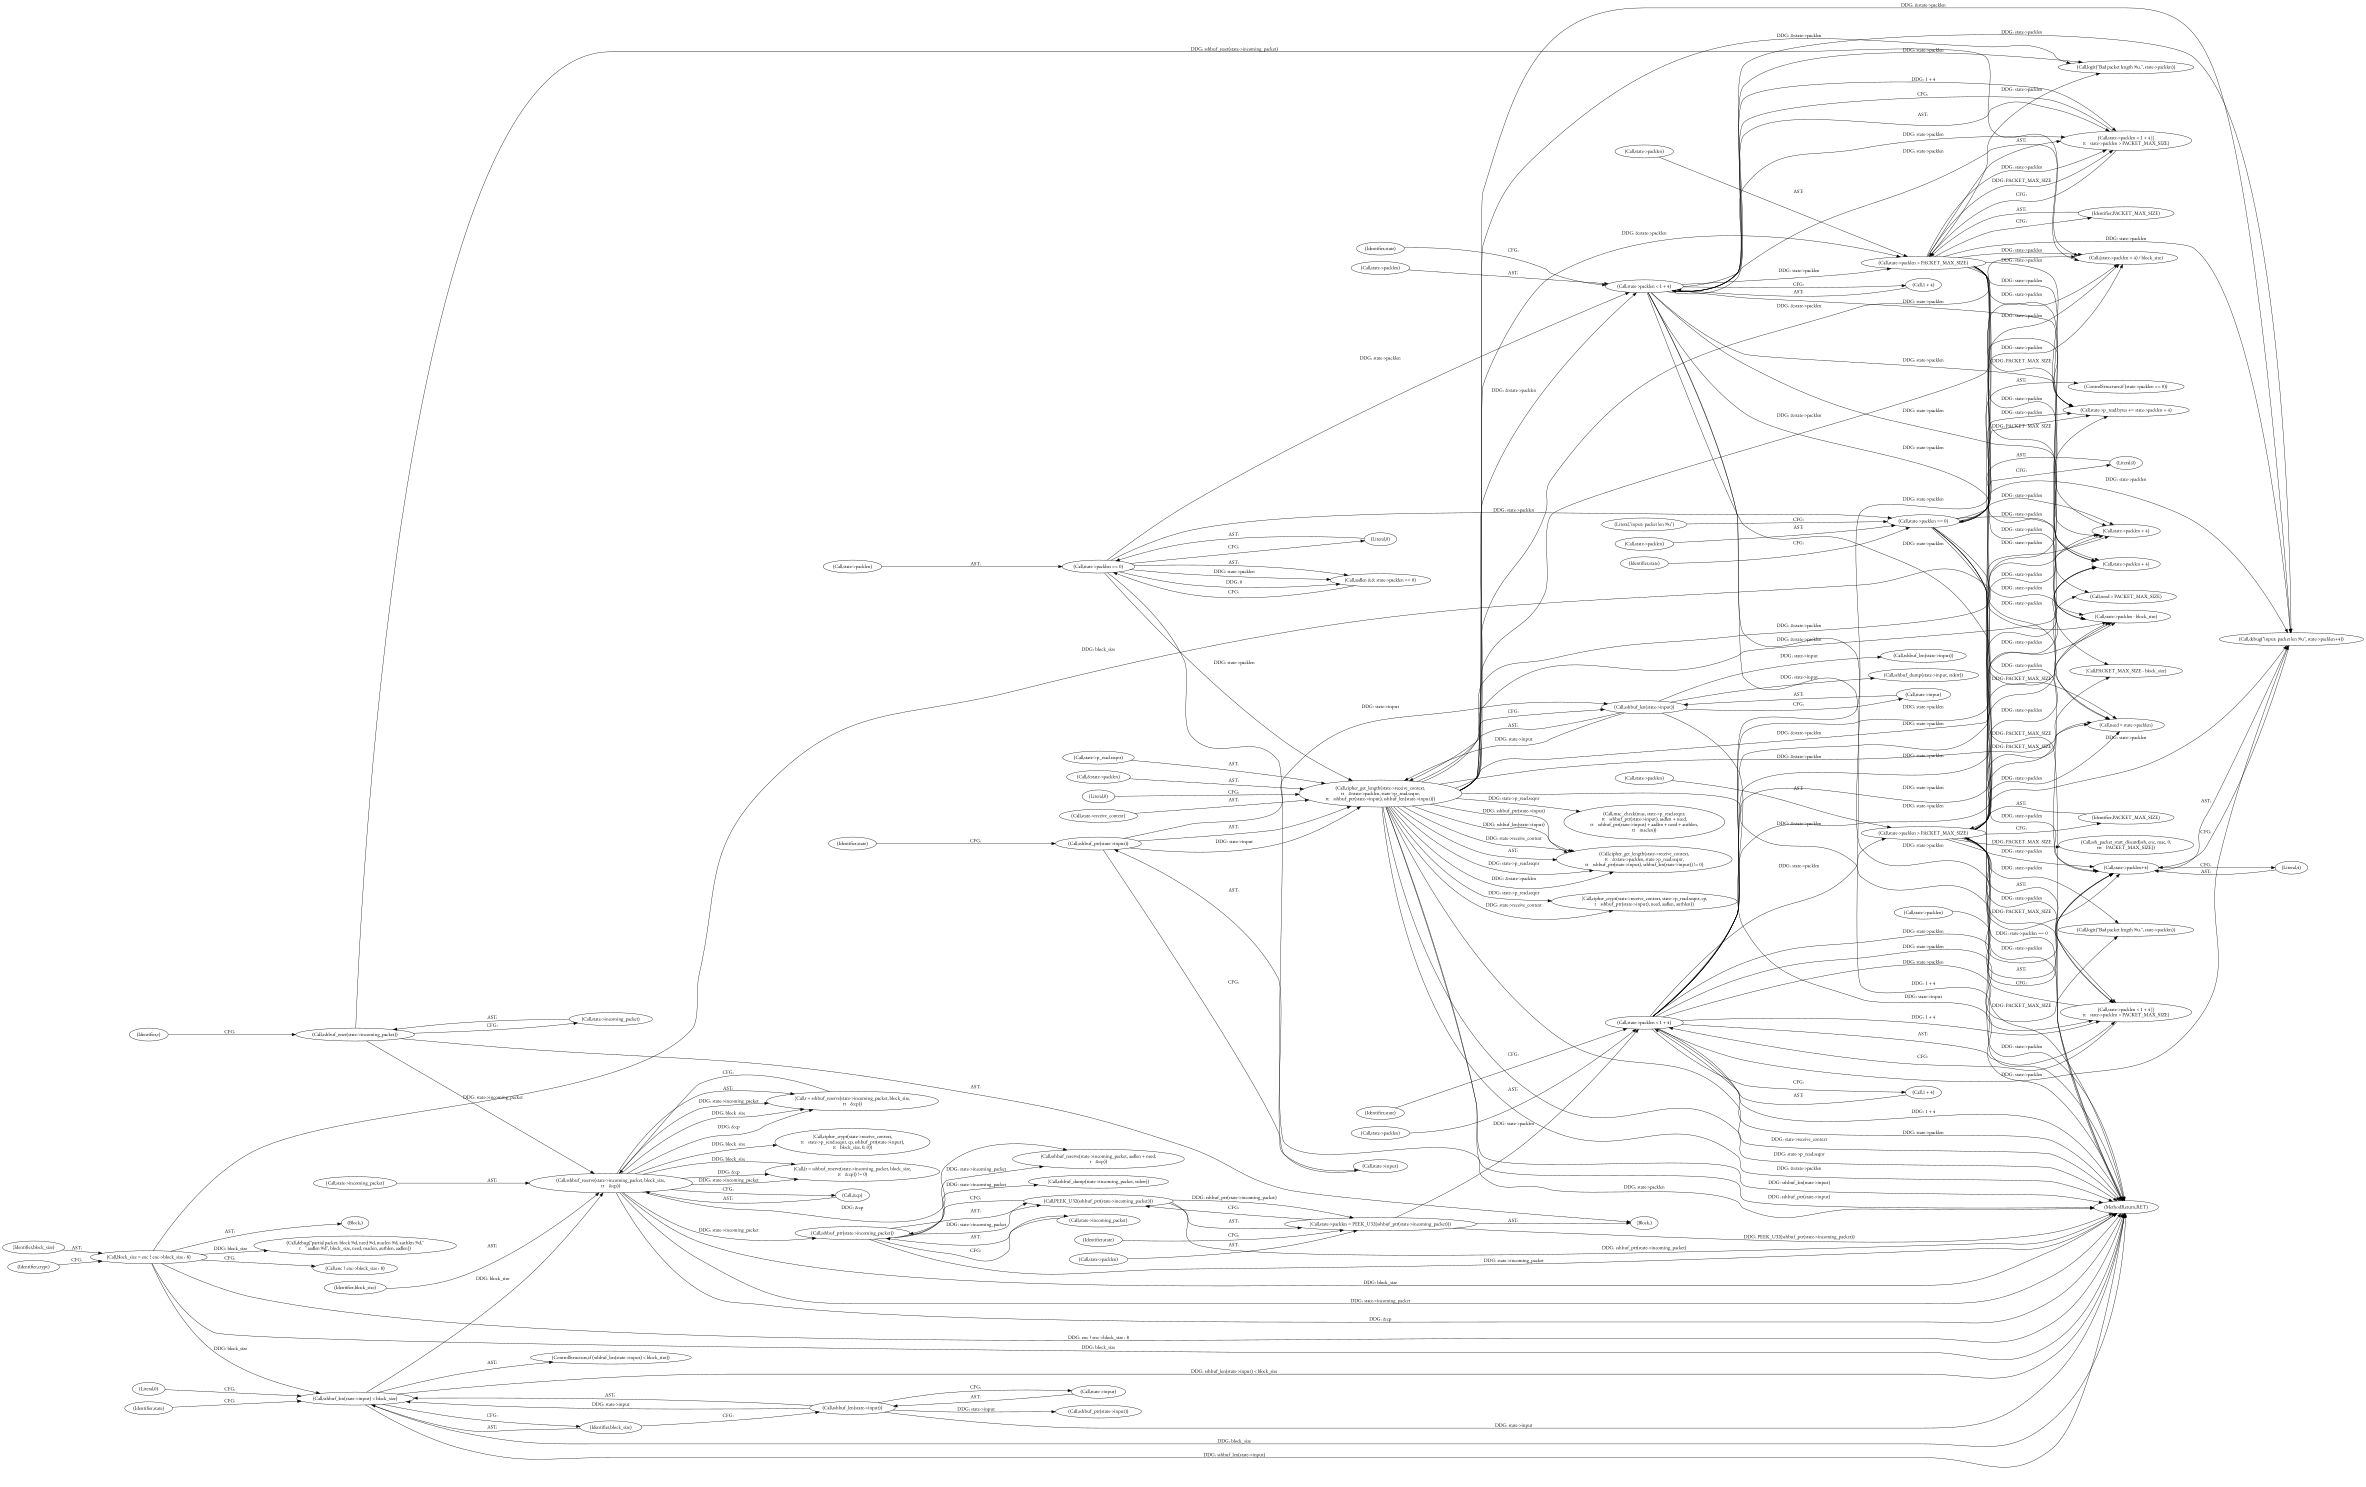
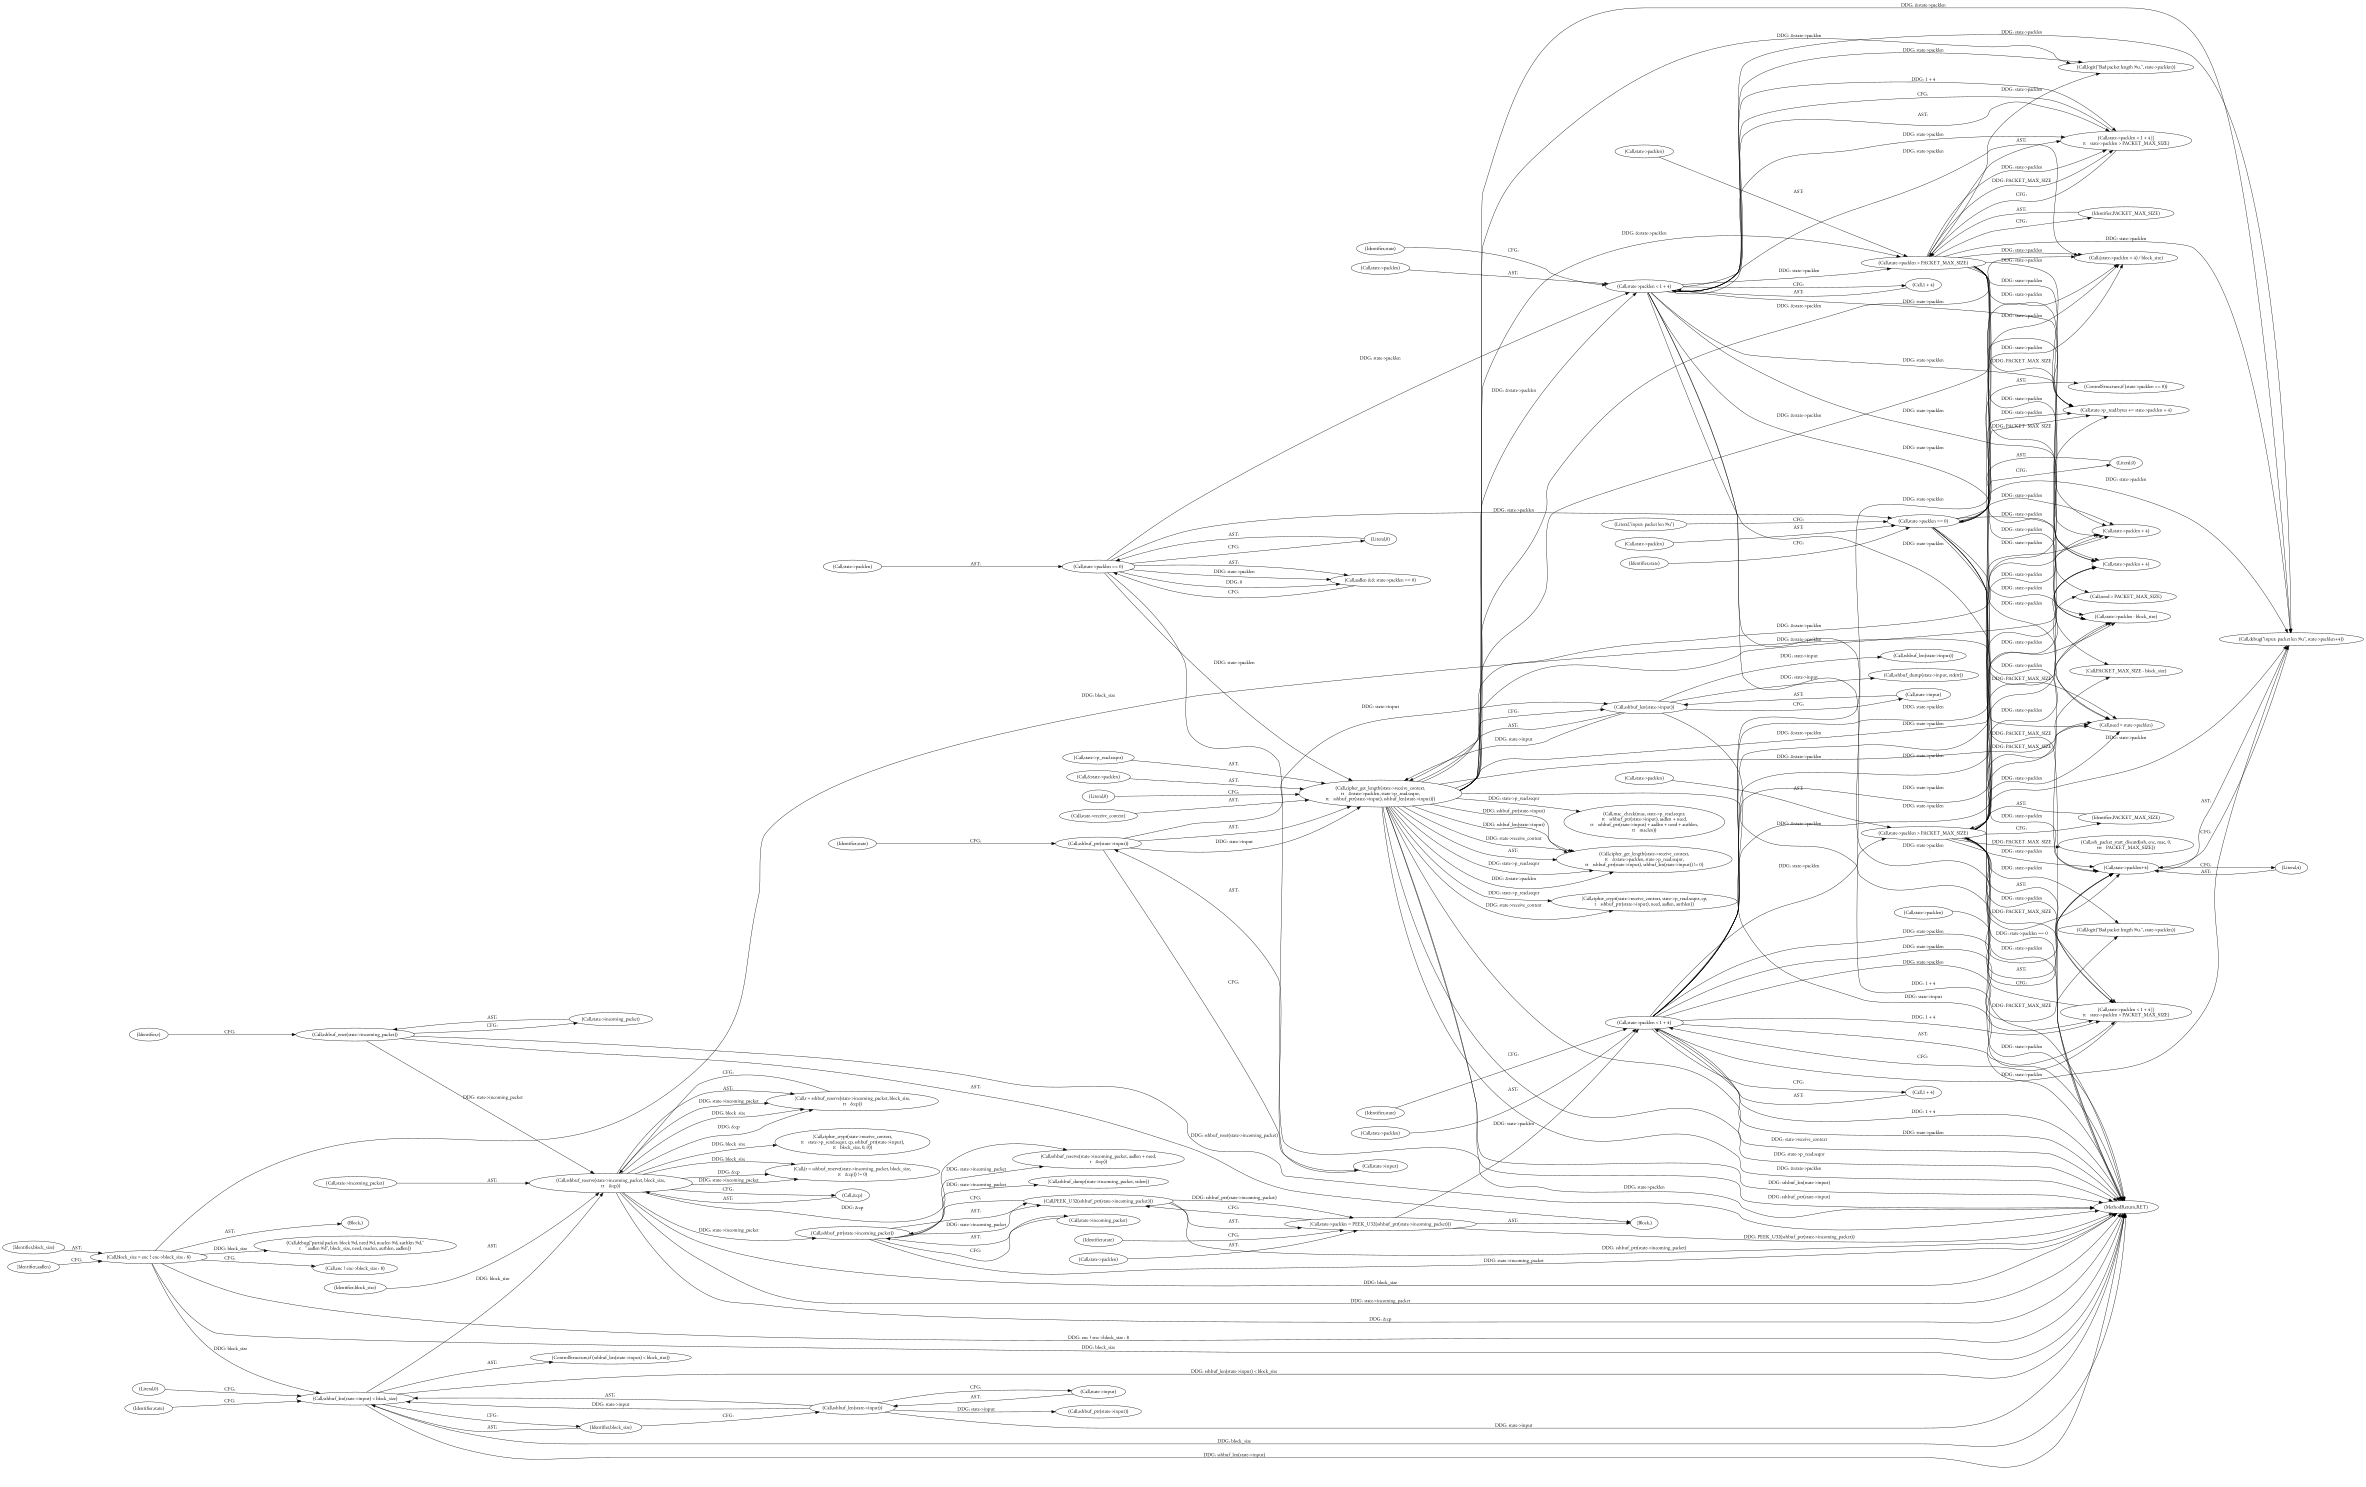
(910, 52) -> (1248, 1151)
(1012, 692) -> (1029, 728)
(34, 1267) -> (34, 1267)
